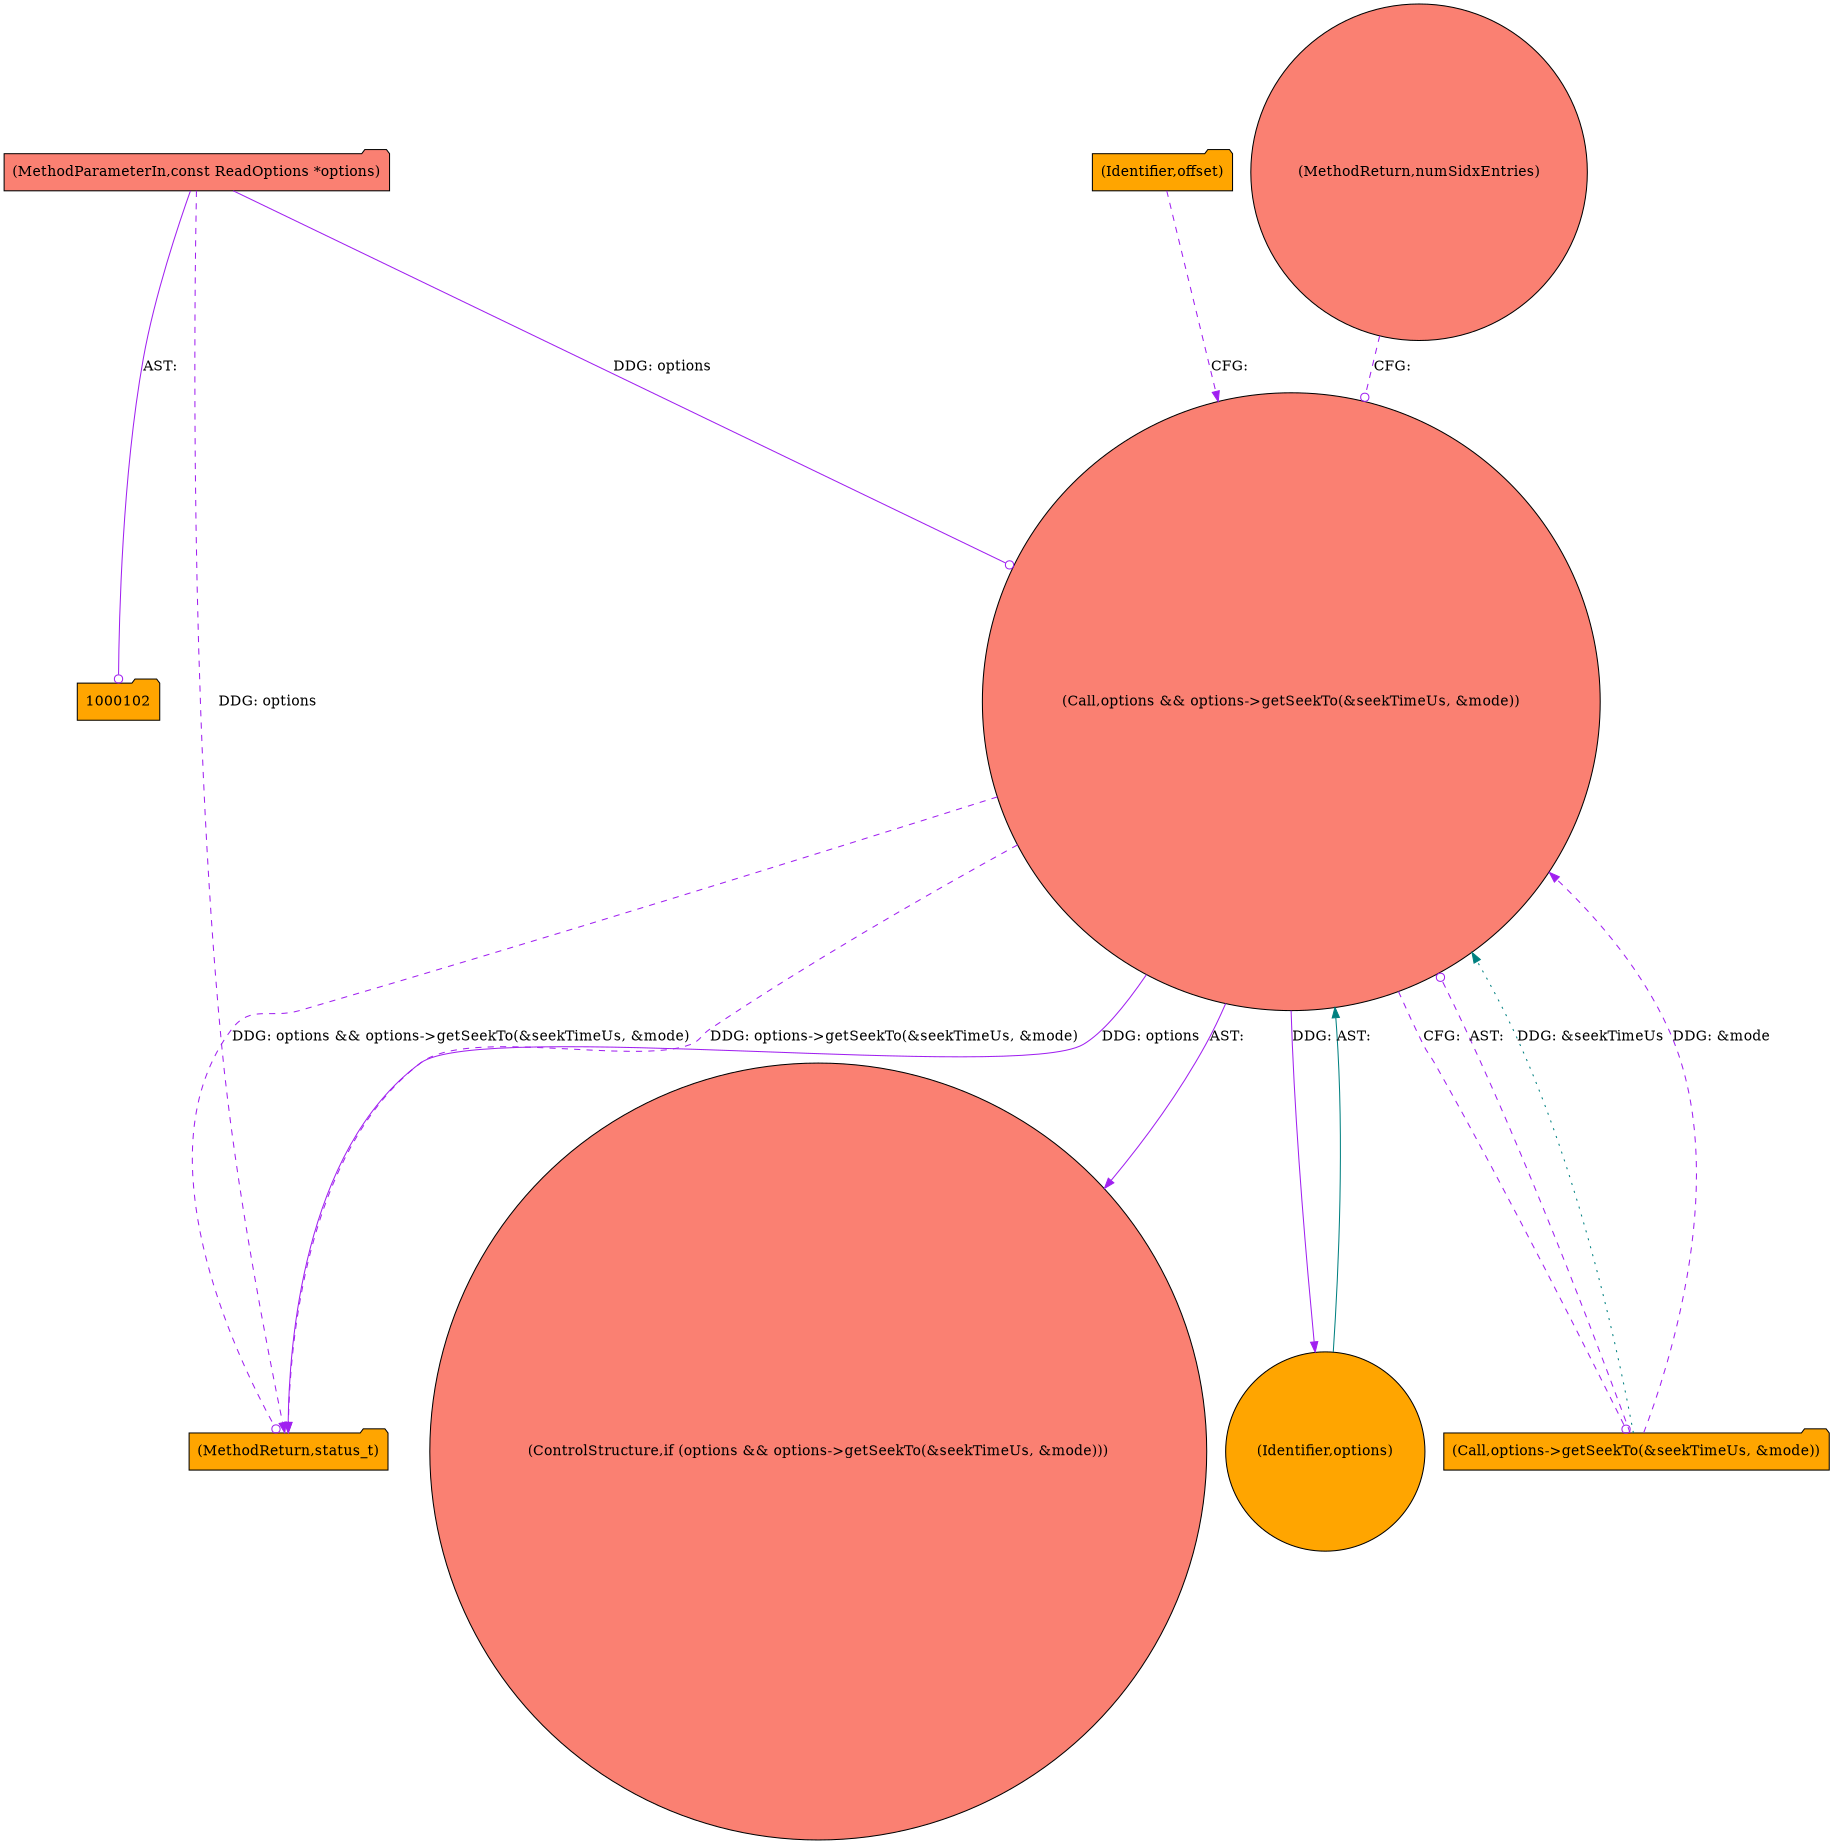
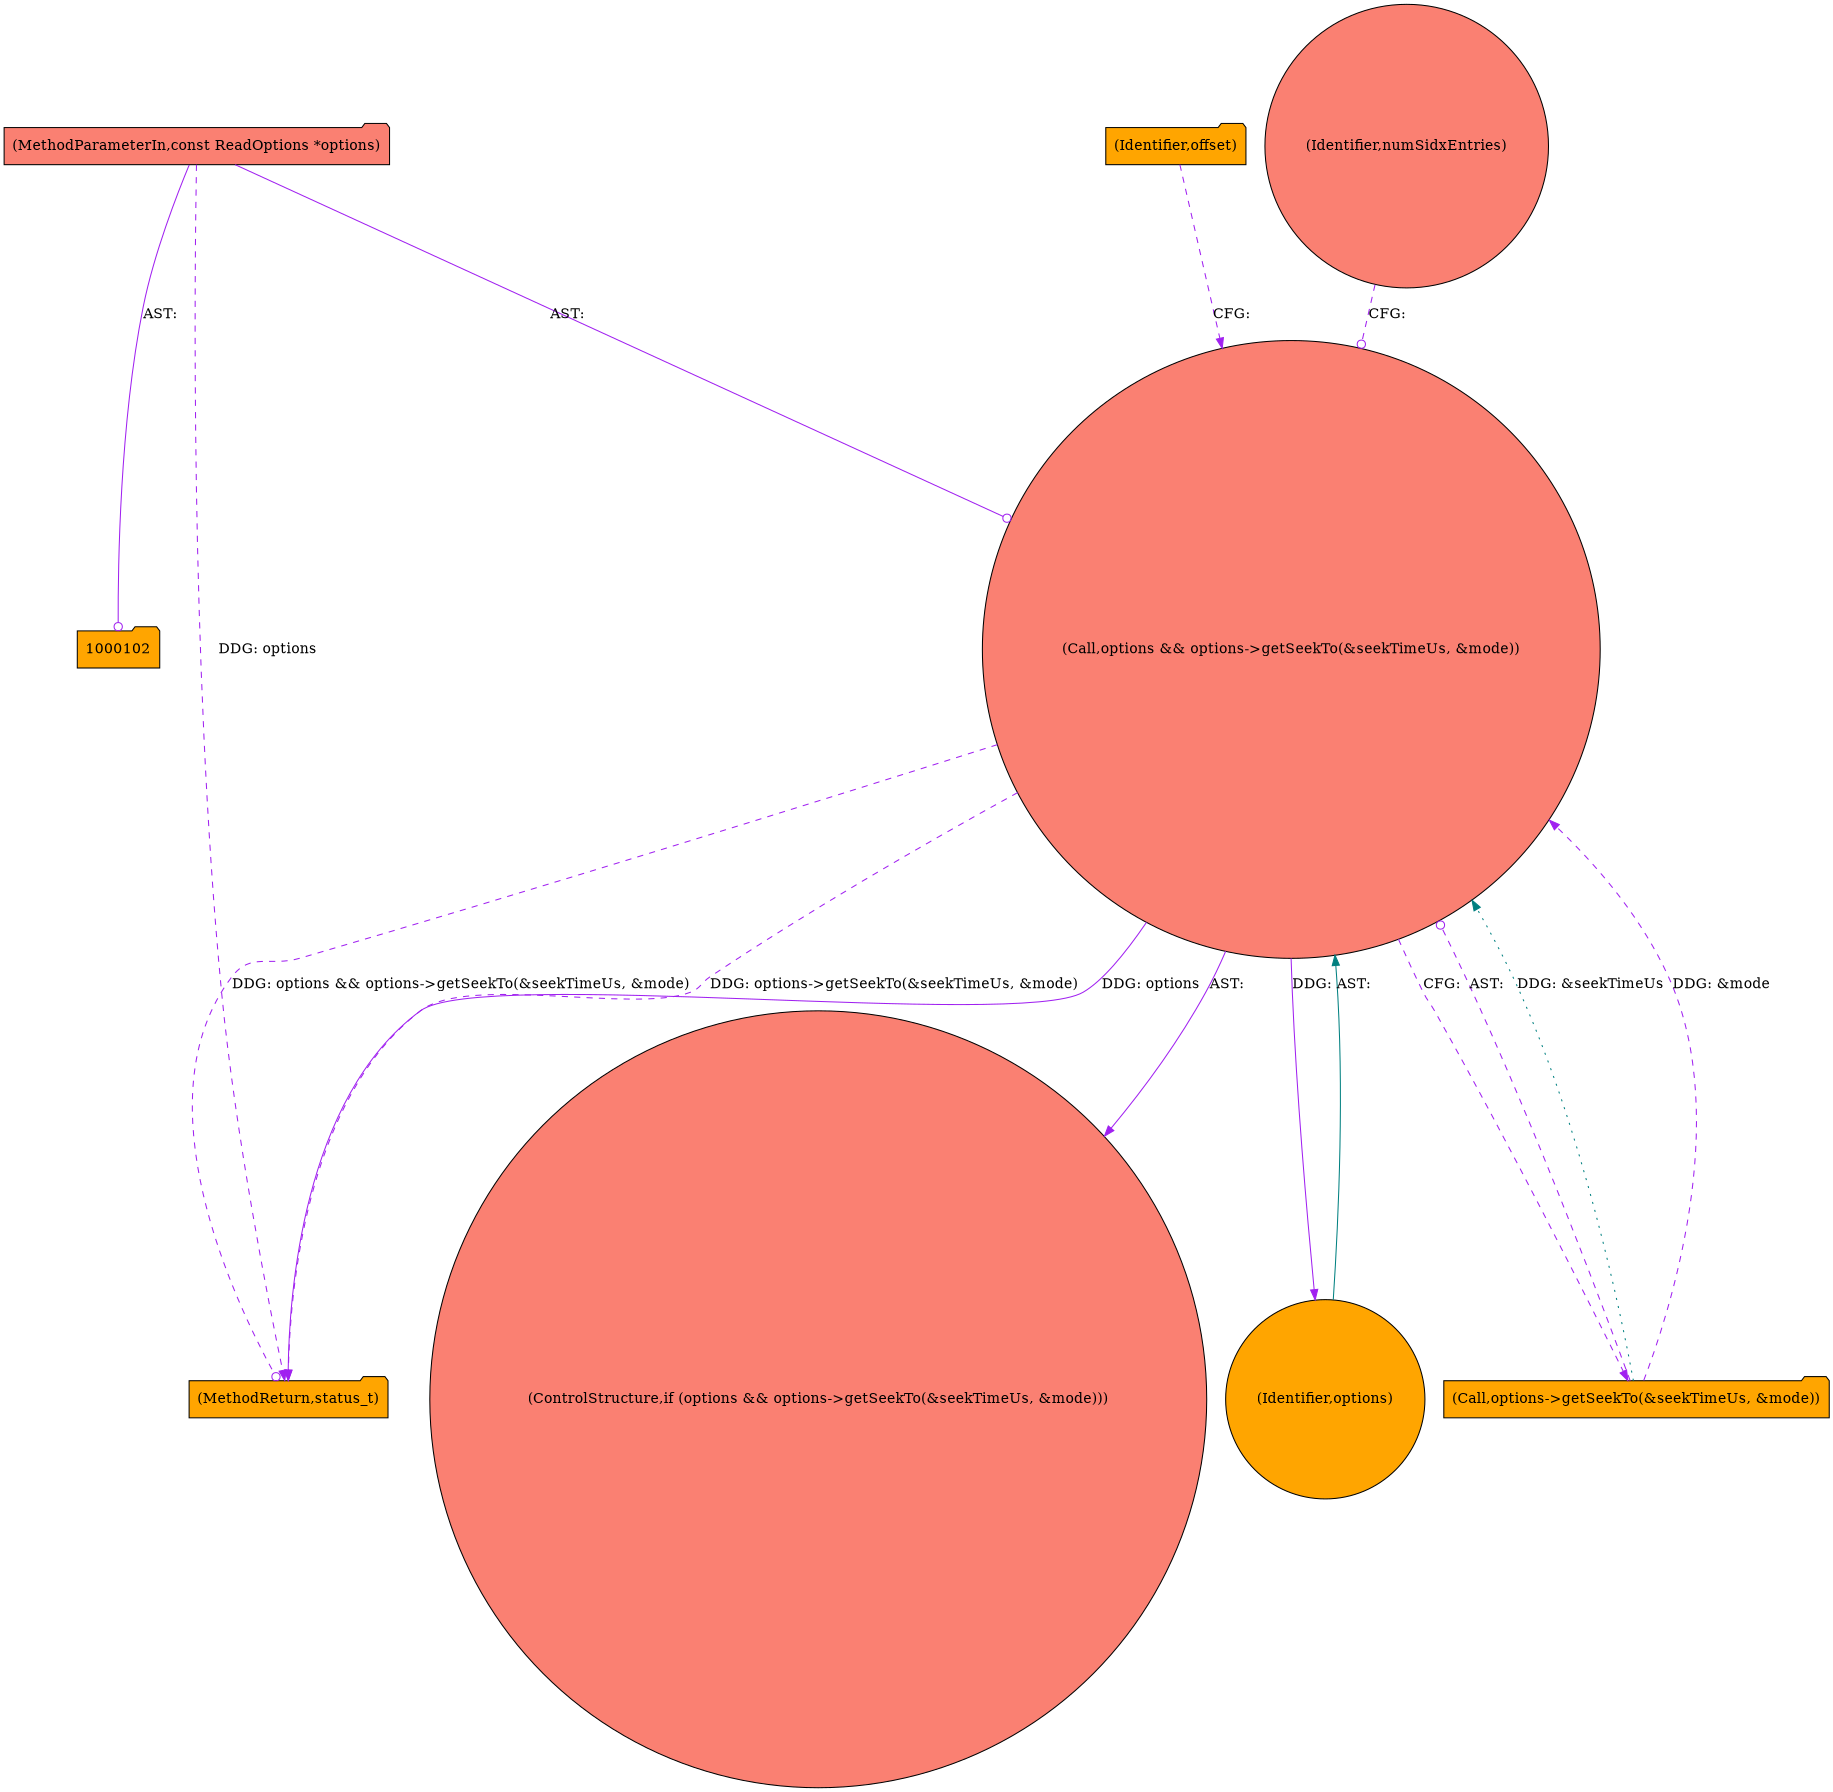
(1419, 172) -> (1407, 146)
(663, 367) -> (570, 314)
(1513, 1207) -> (1513, 1154)
